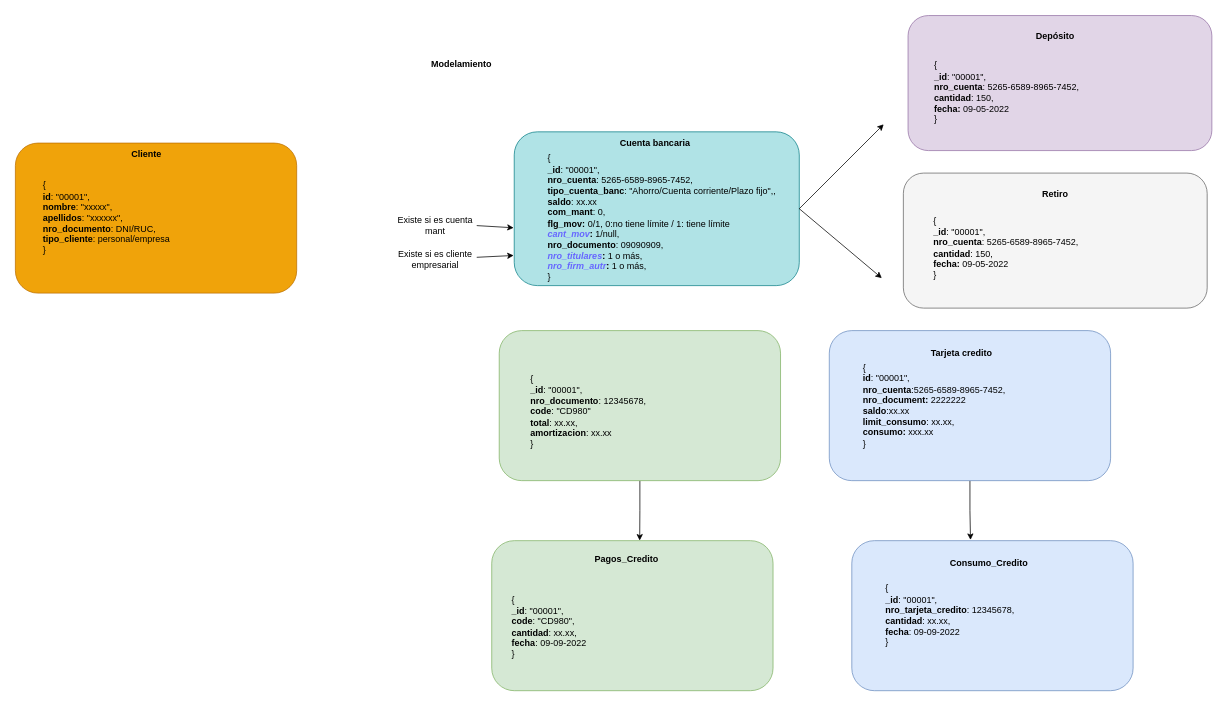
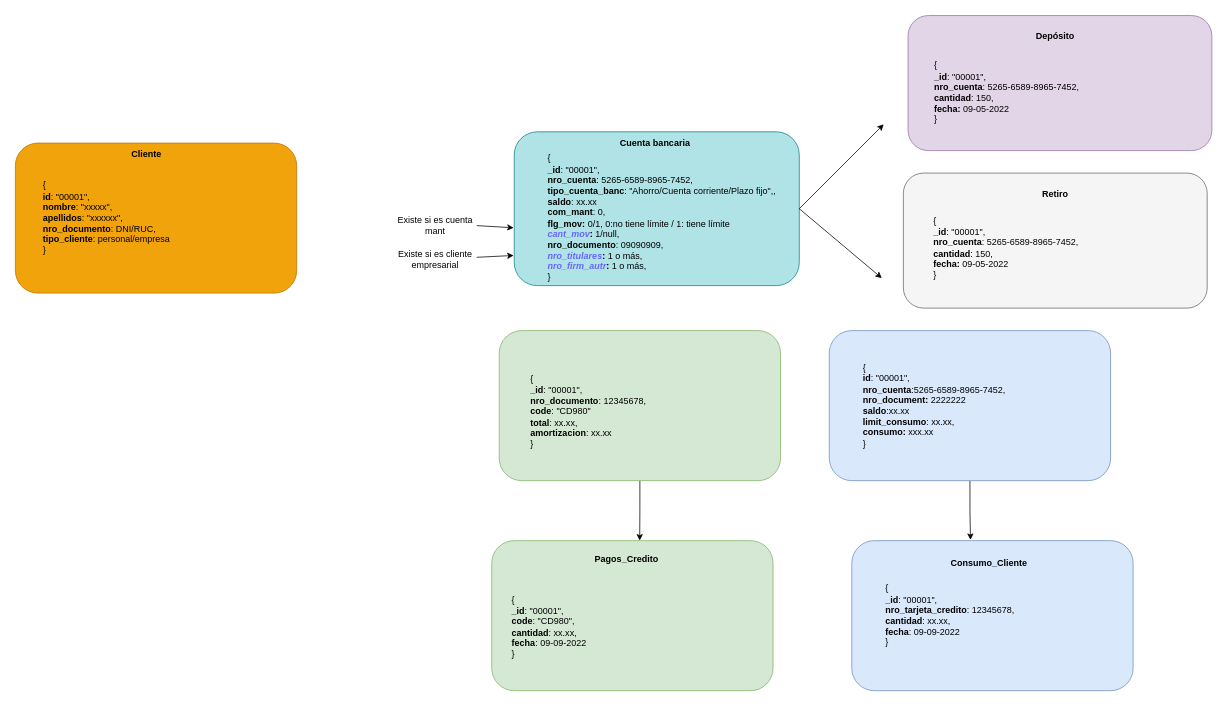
(462, 64) -> none
(961, 353) -> none
(989, 563) -> (989, 563)
